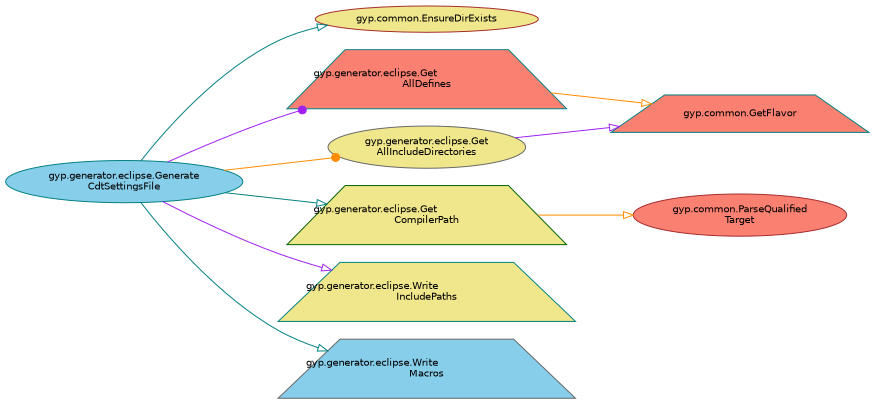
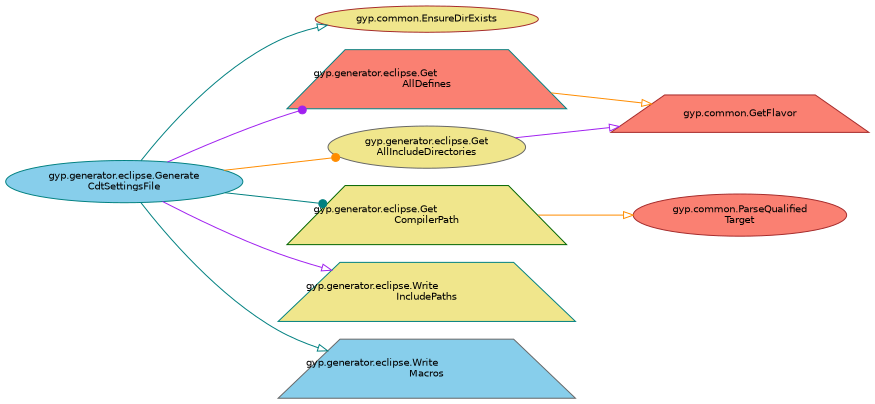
(740, 114) -> (740, 114)
(271, 198) -> (272, 198)
